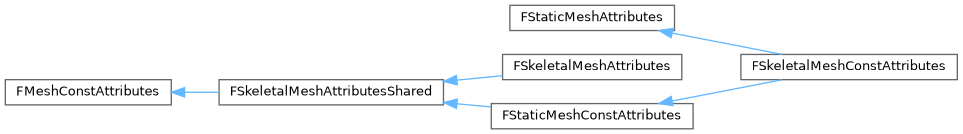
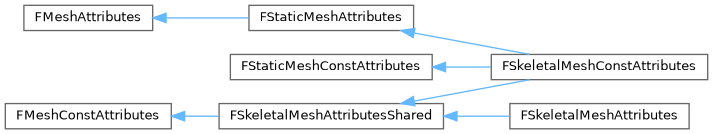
none -> (88, 18)
(474, 105) -> (472, 90)
